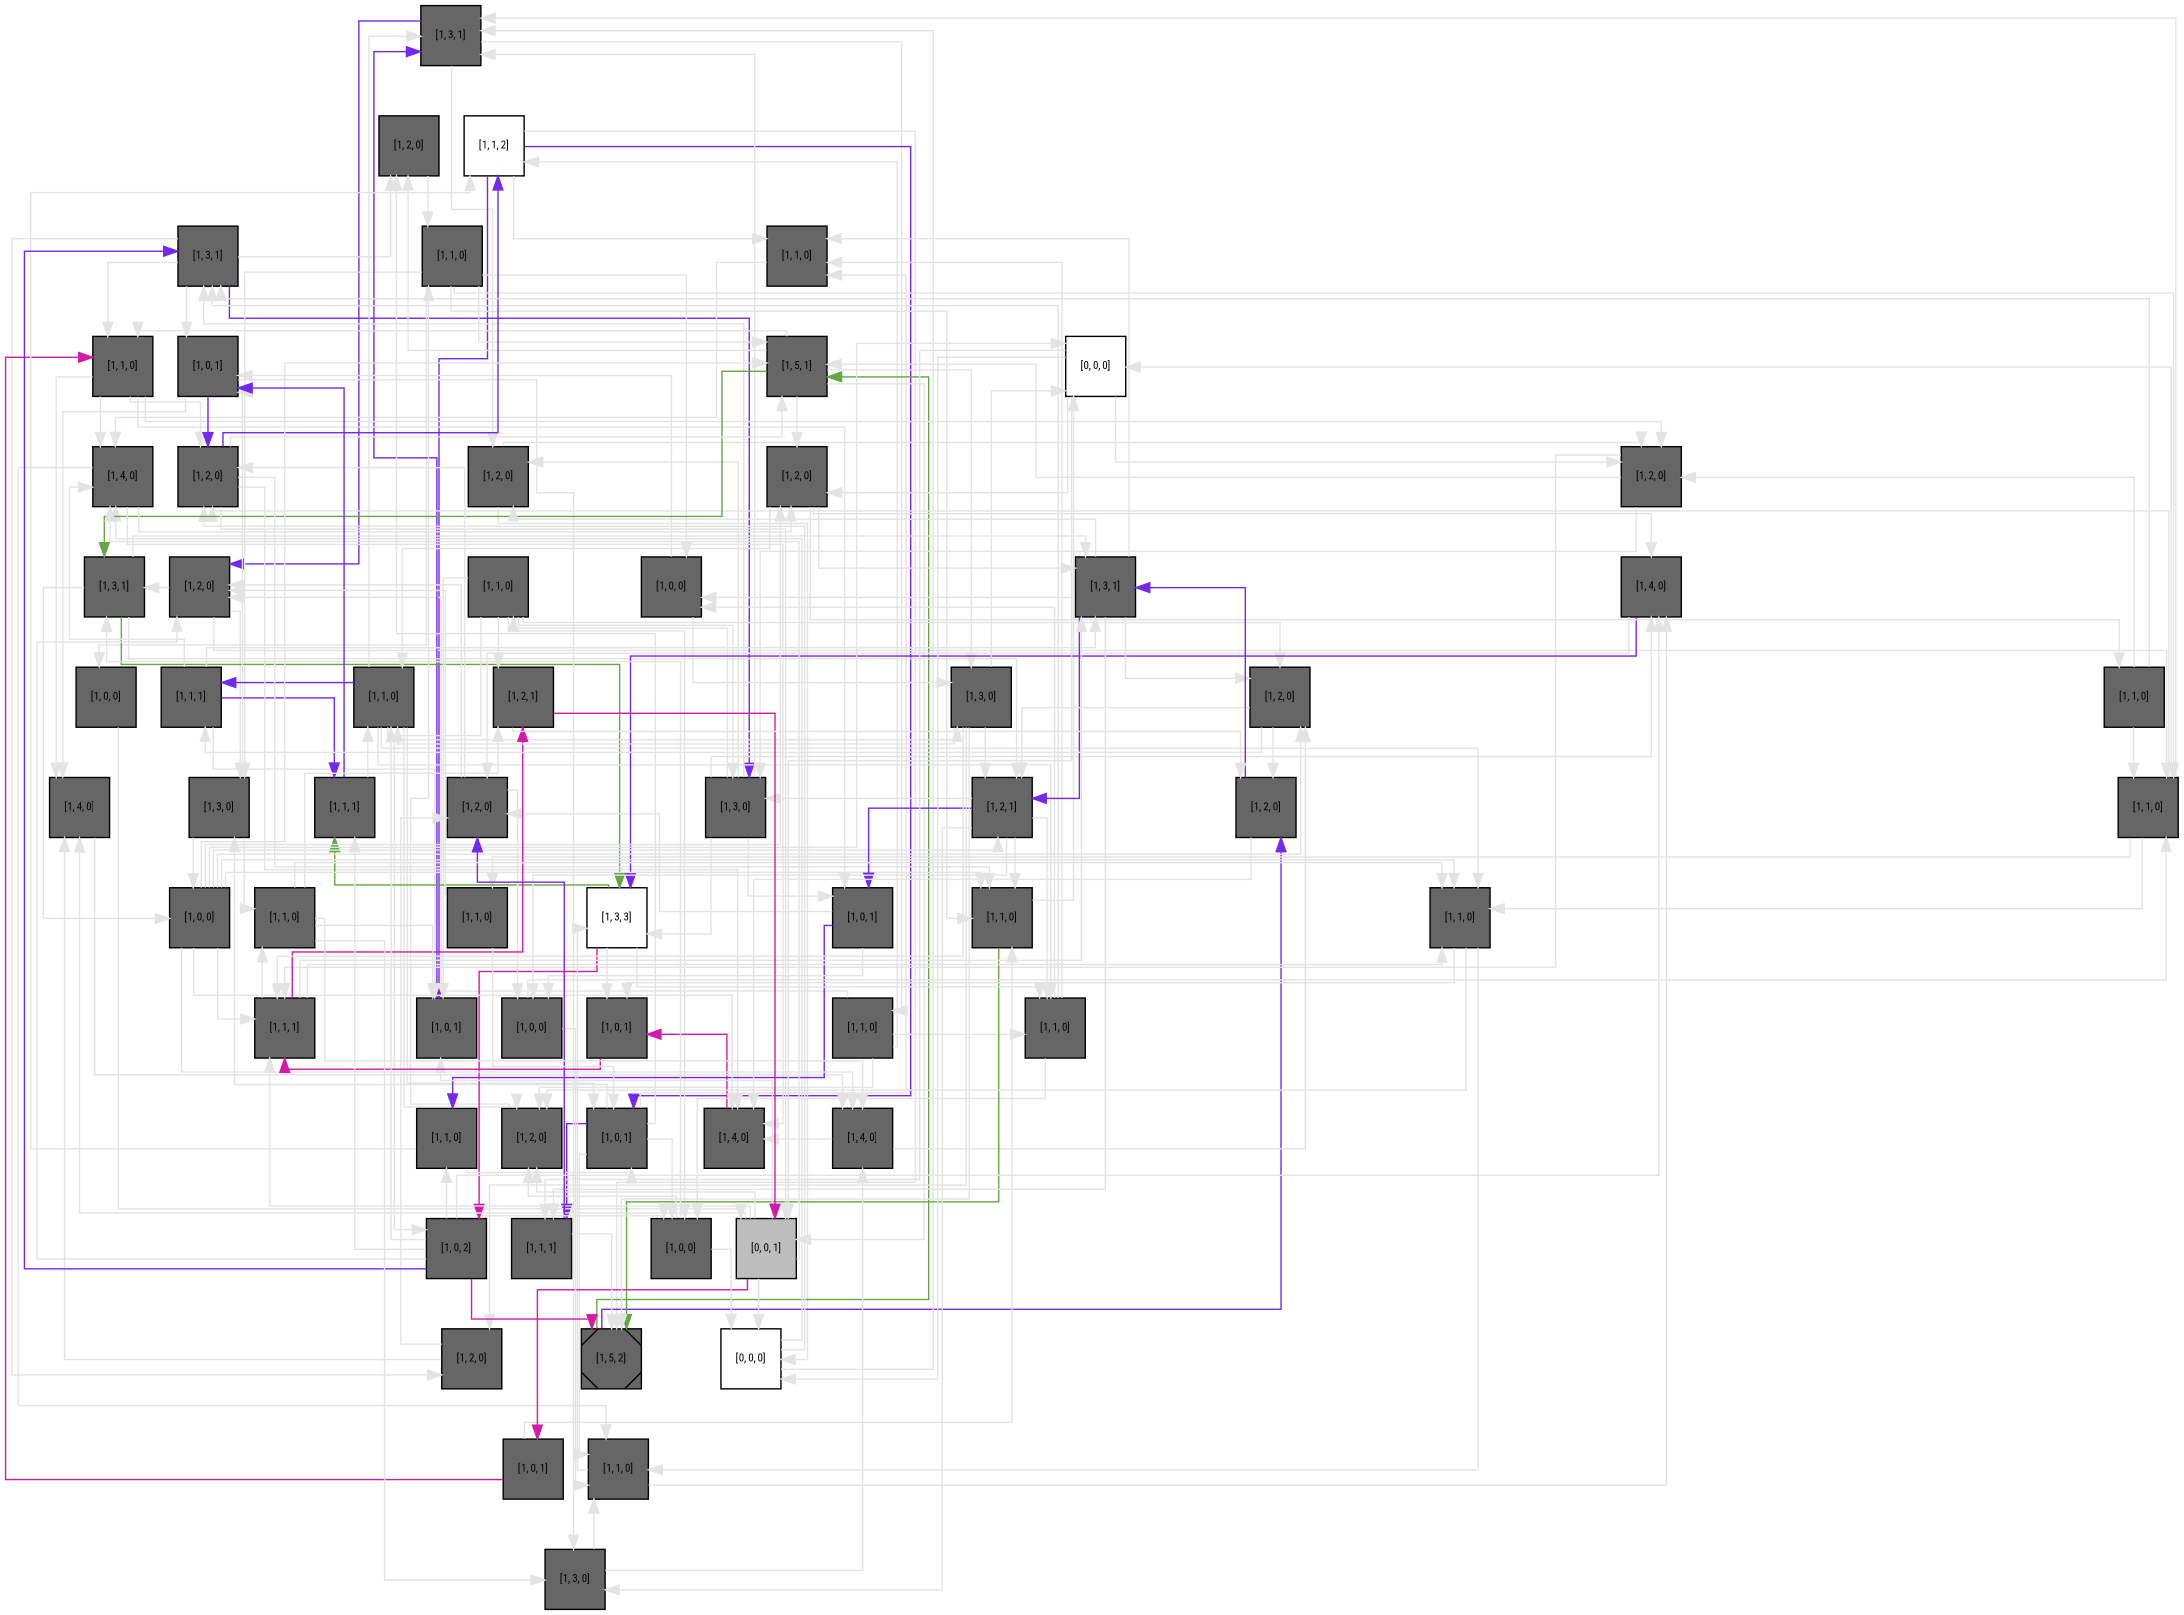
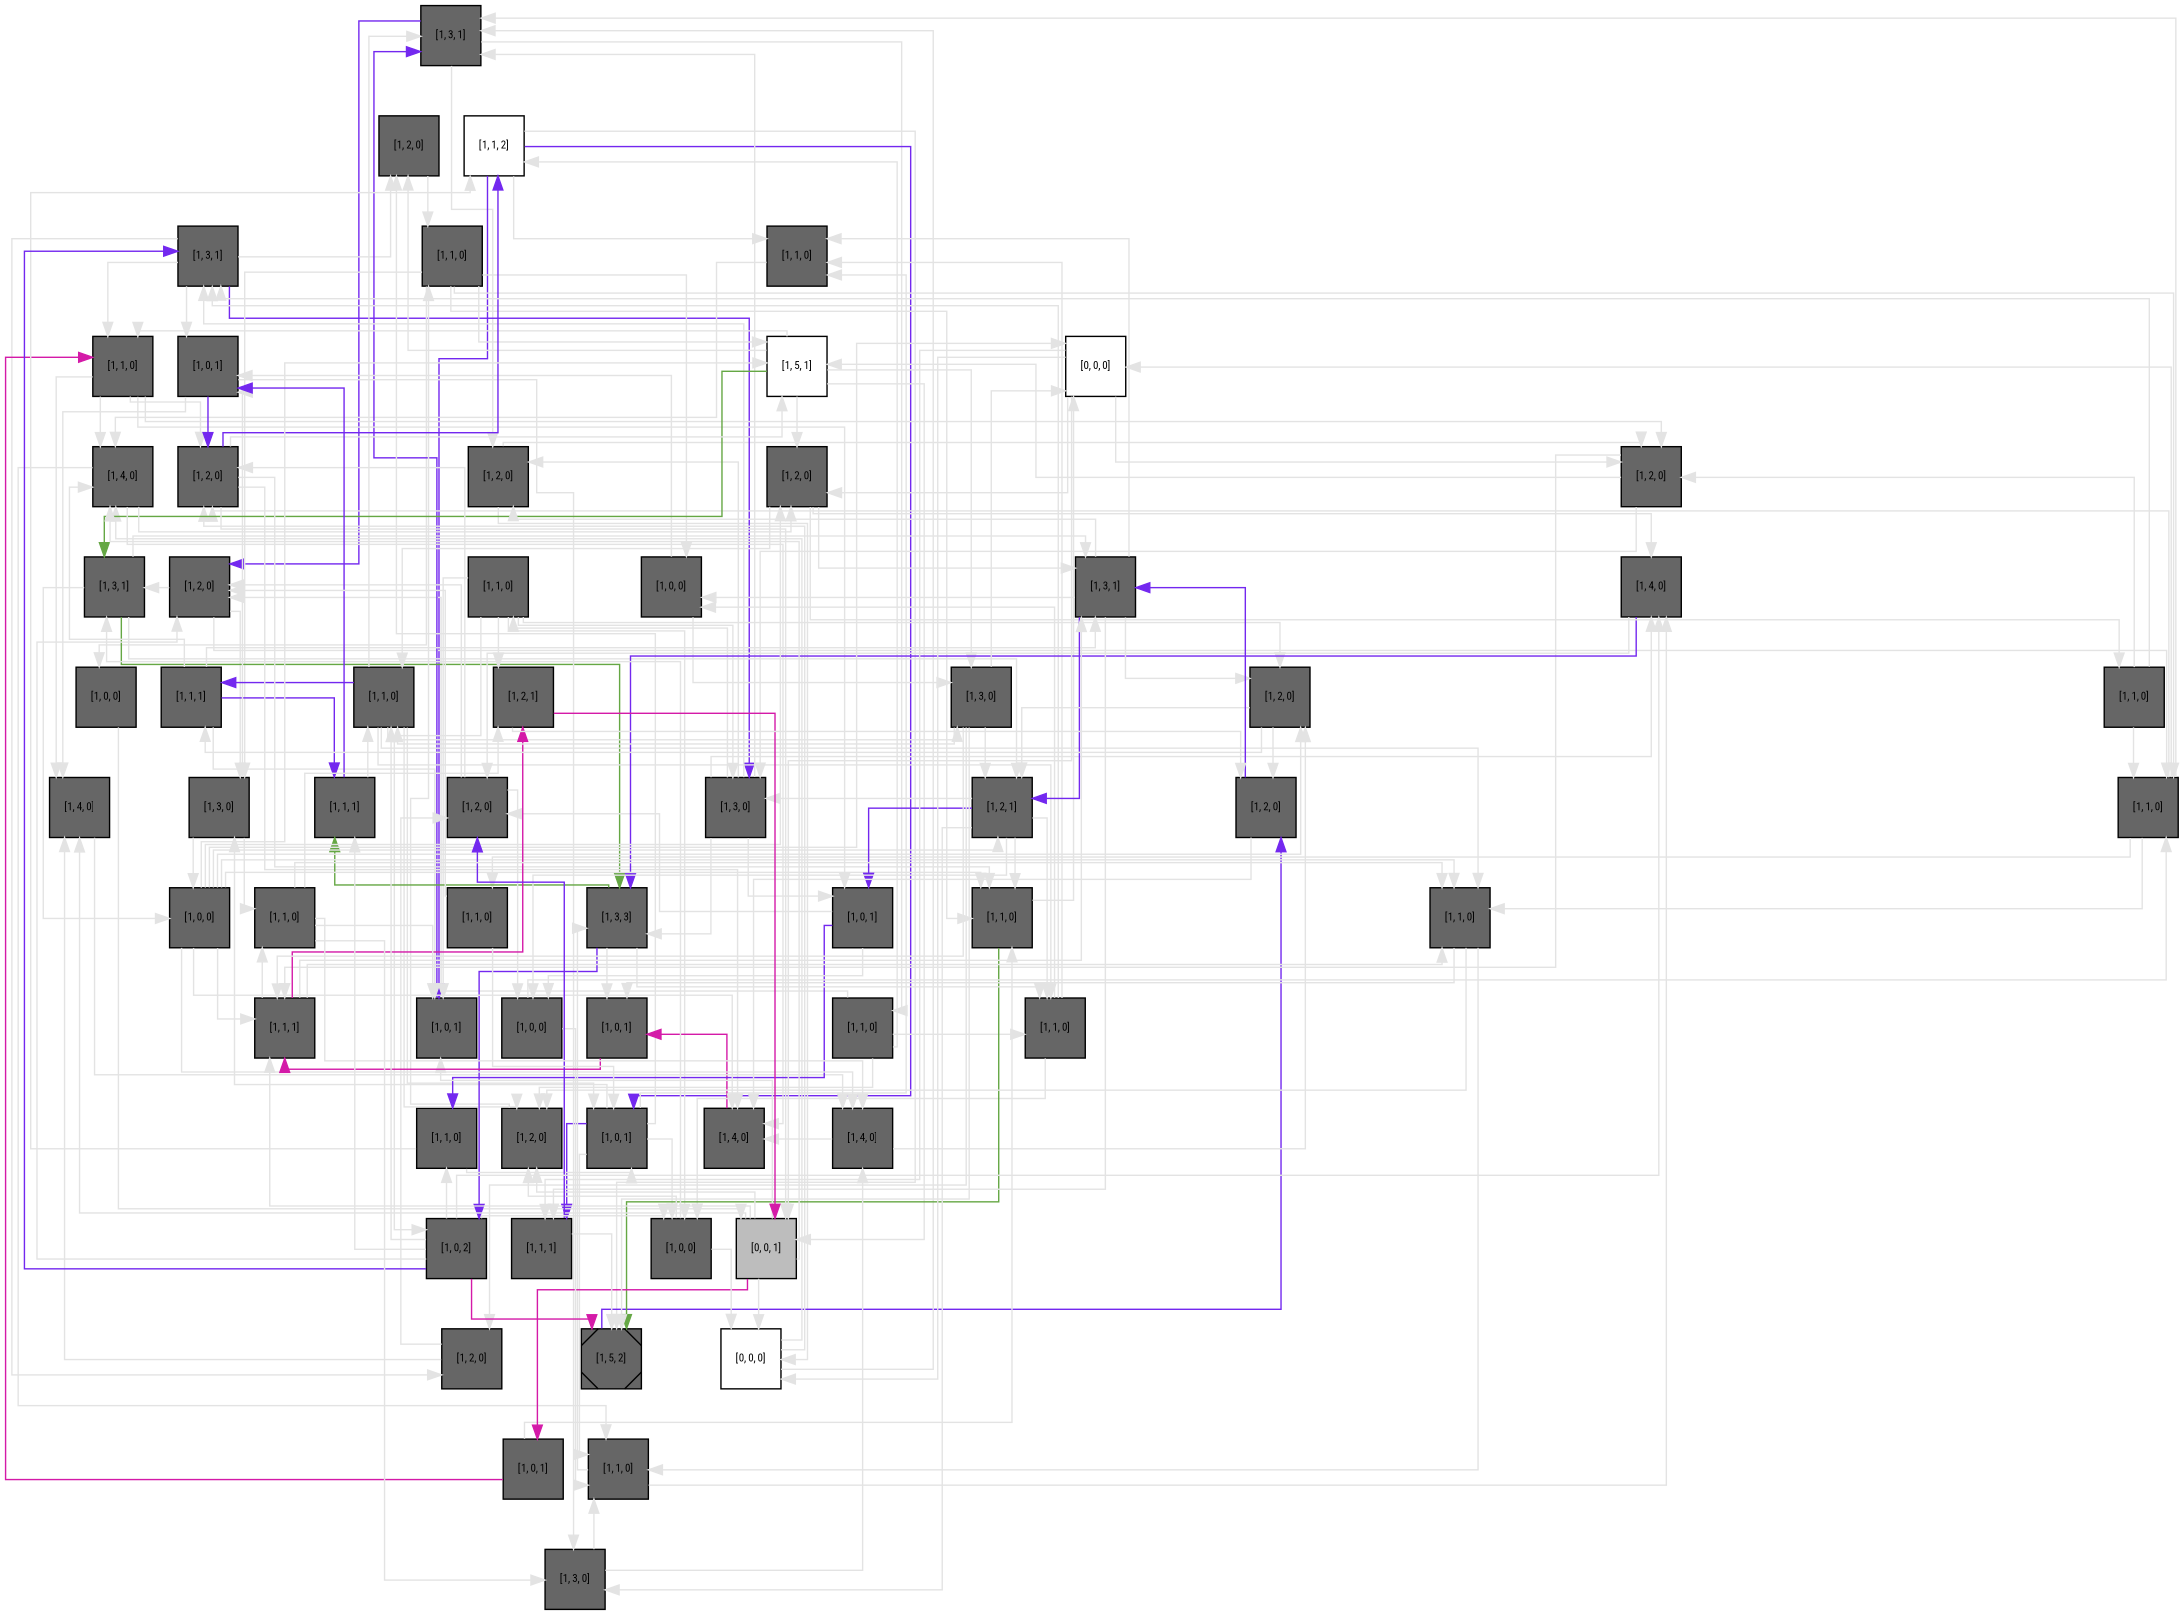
(797, 366) -> (797, 366)
(617, 918) -> (617, 918)
(479, 1017) -> (479, 1017)
(911, 1300) -> none
